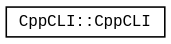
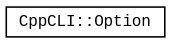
(86, 22) -> (86, 22)
